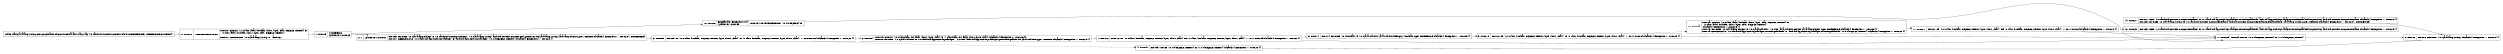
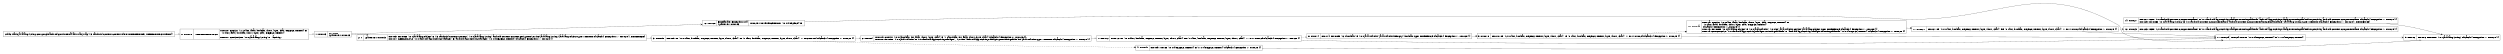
(335, 33) -> (333, 33)
